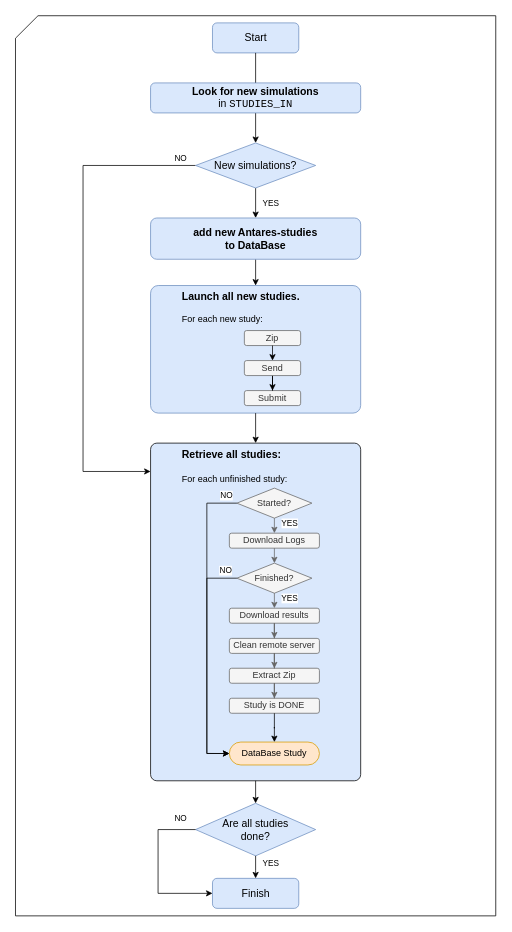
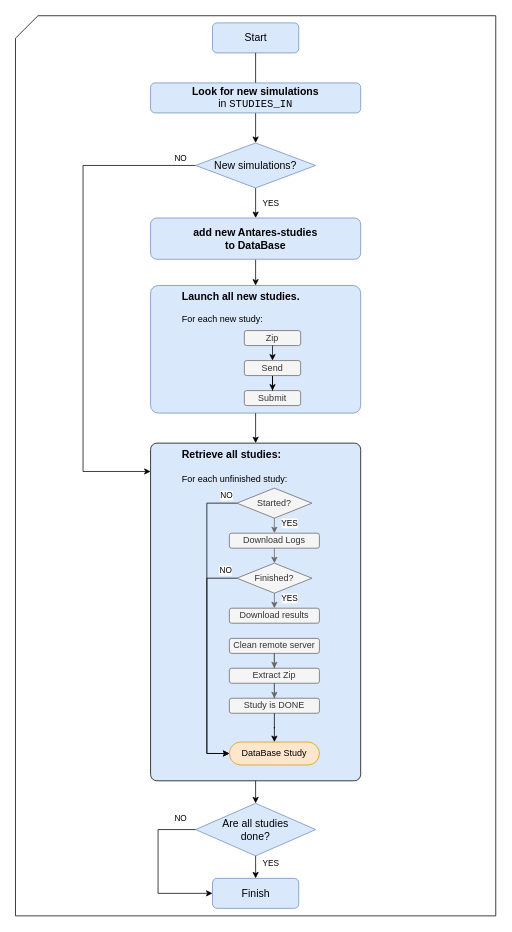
(274, 634) -> none
